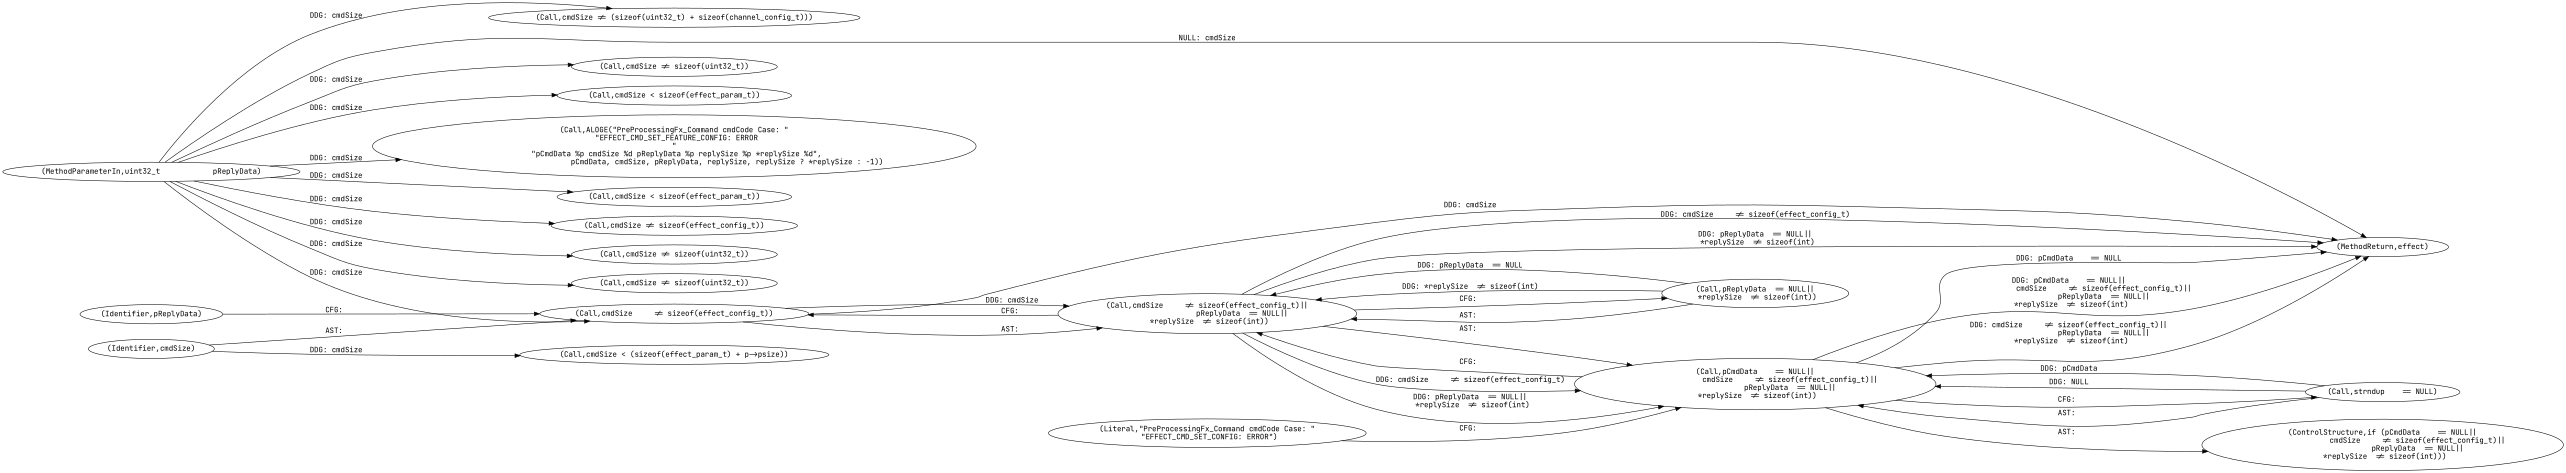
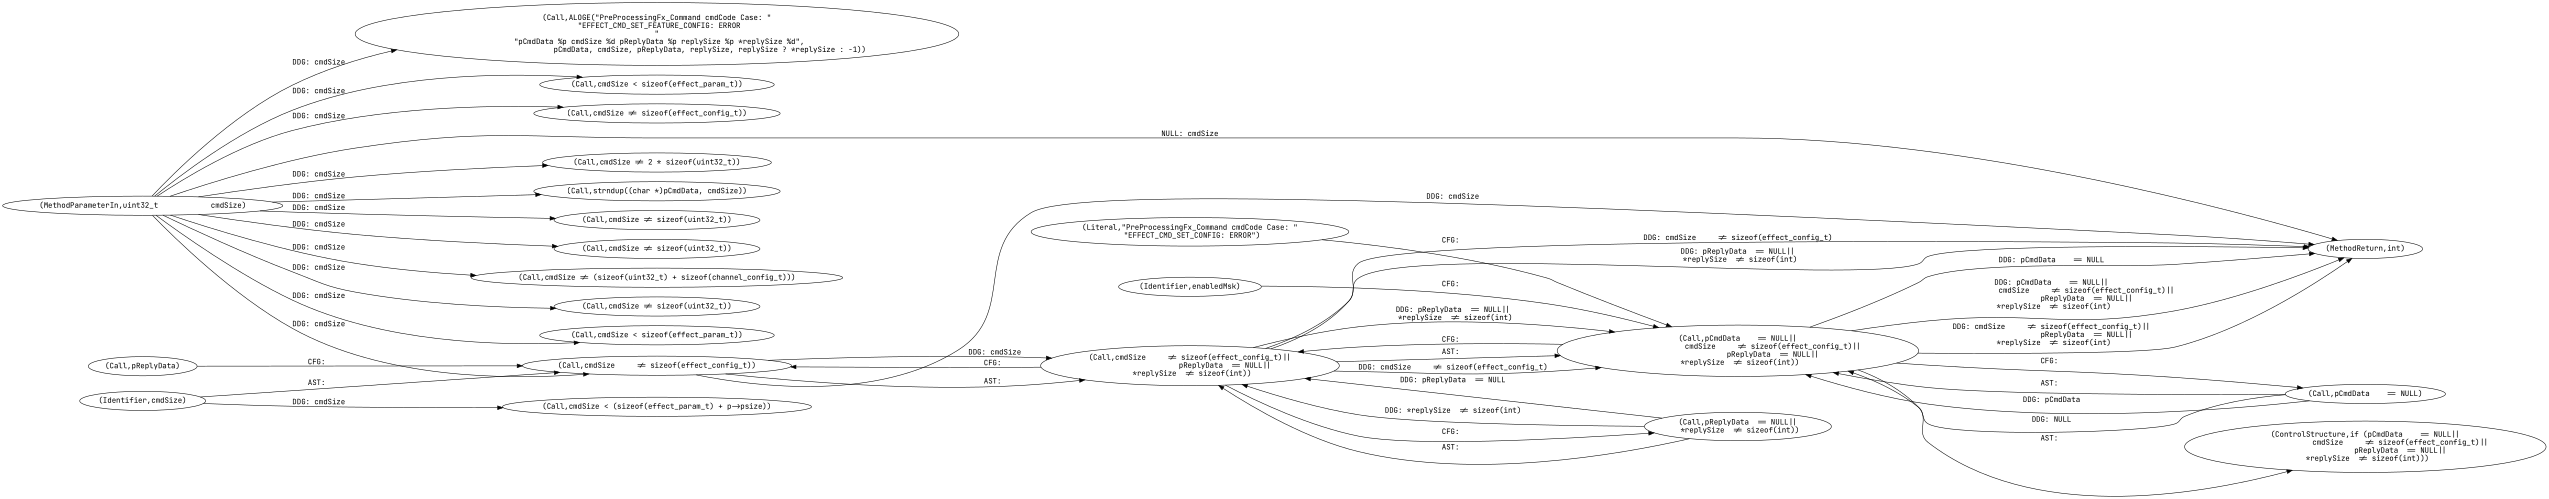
none -> (657, 163)
(151, 172) -> (143, 206)
none -> (657, 191)
(2383, 247) -> (2365, 249)
none -> (1190, 287)
(151, 314) -> (143, 366)
(2383, 392) -> (2365, 394)
